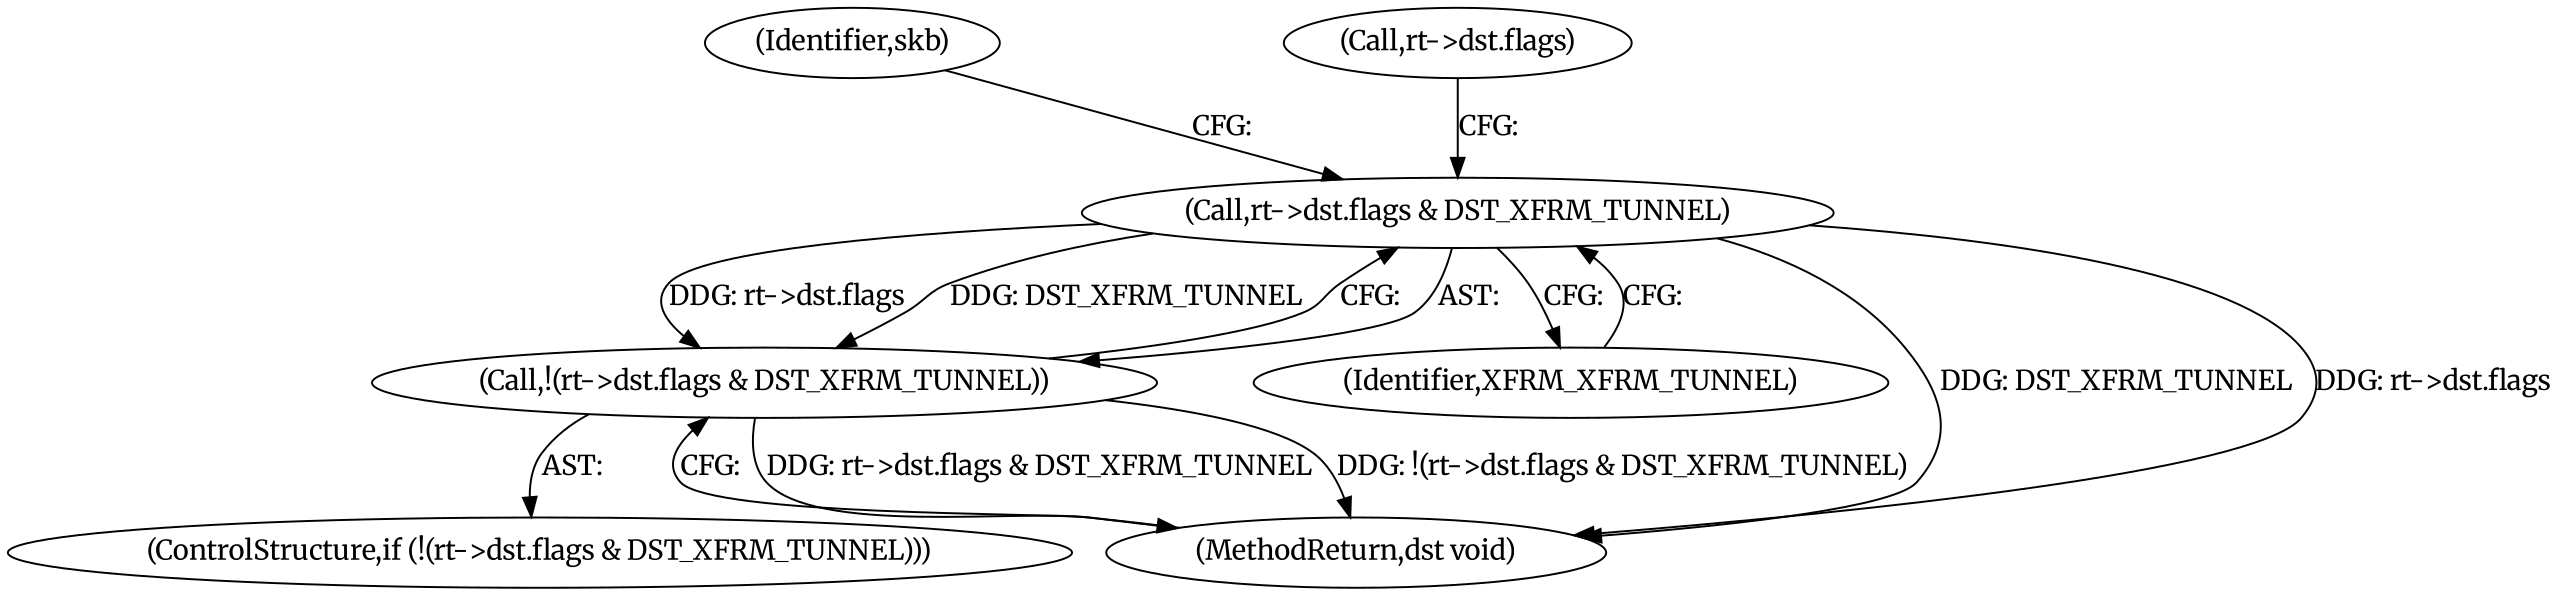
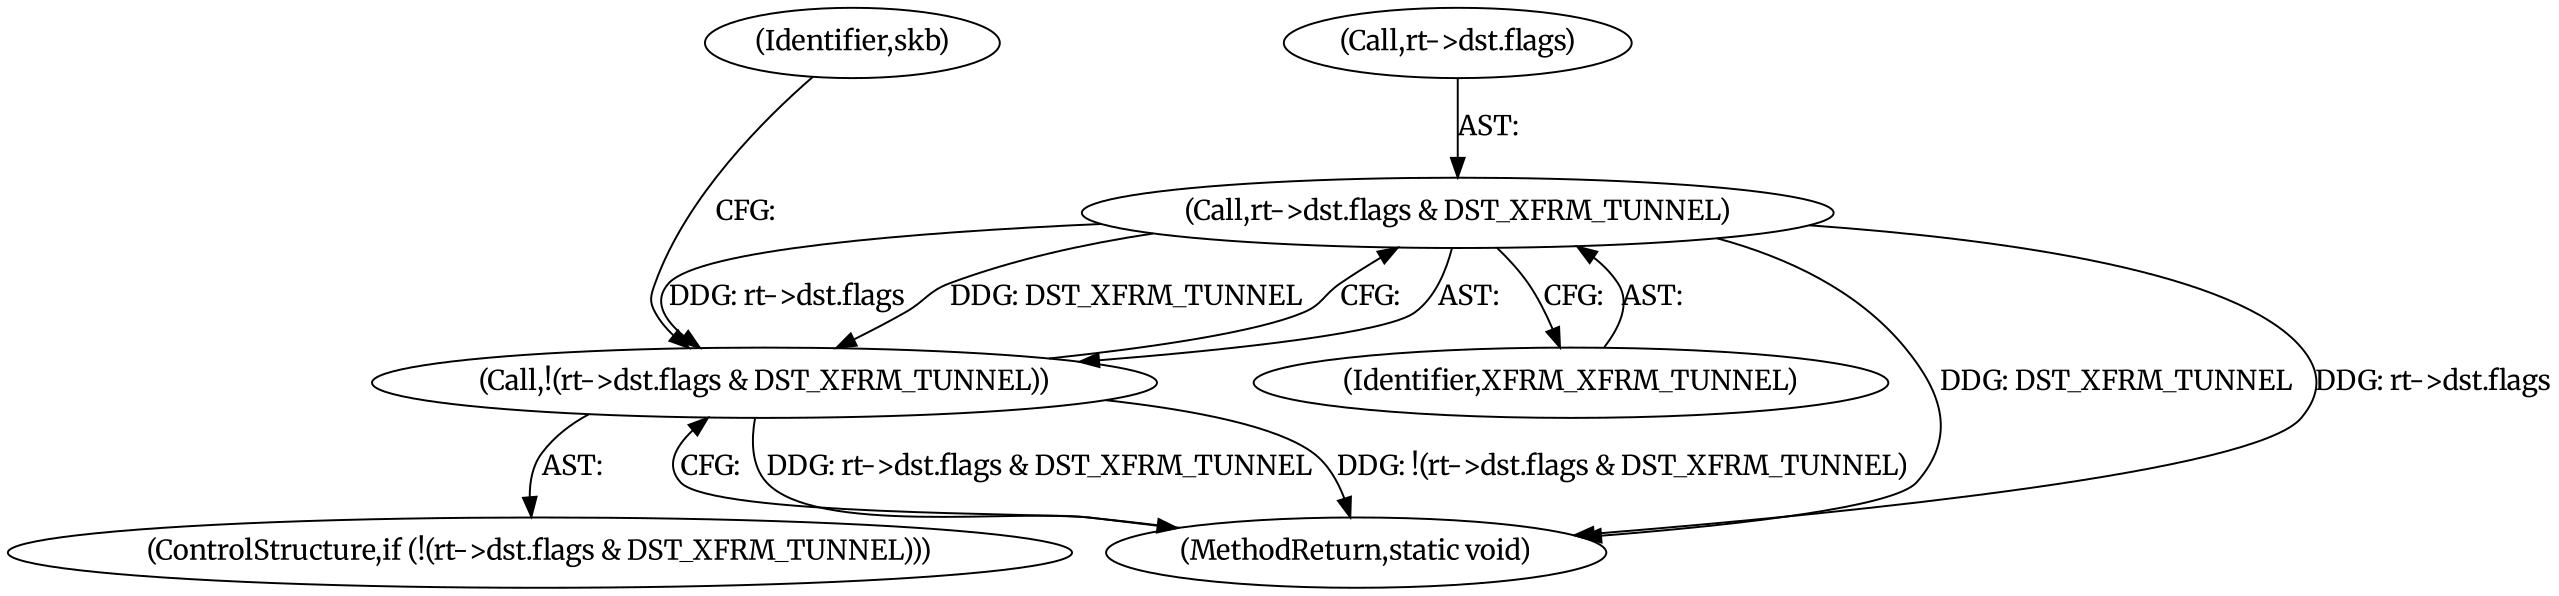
(1134, 122) -> (703, 195)
(1492, 128) -> (1492, 128)
(1656, 298) -> (1656, 298)
(1356, 553) -> (1356, 553)
